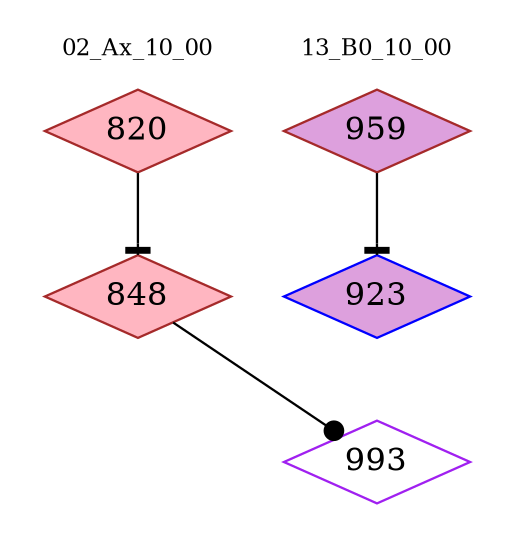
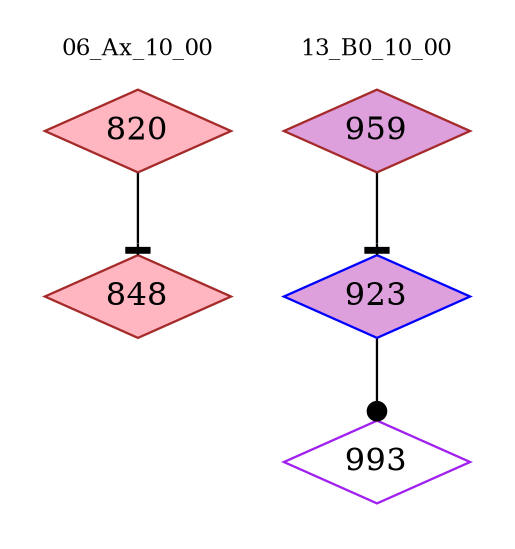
(138, 49) -> (138, 49)
(250, 374) -> (377, 370)
